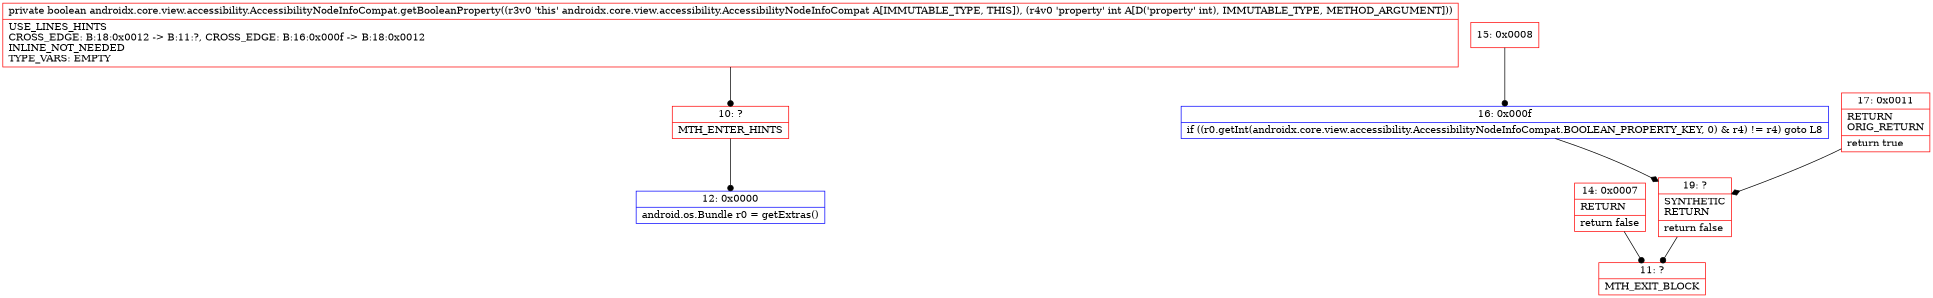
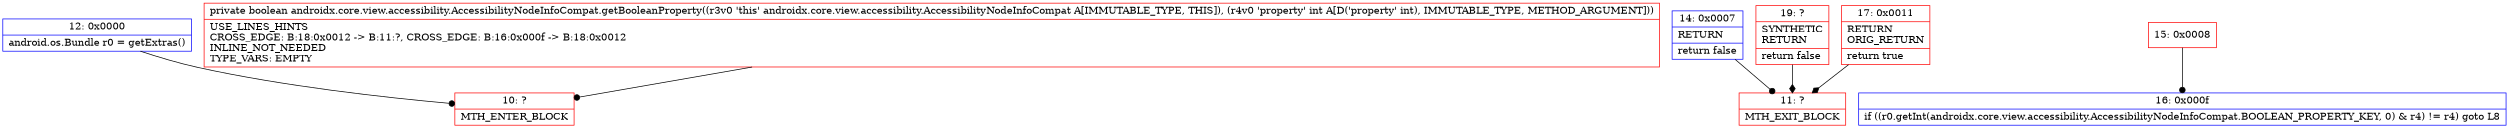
(730, 130) -> (514, 117)
(1604, 156) -> none
(730, 162) -> (293, 85)
(1791, 171) -> (1834, 76)
(1610, 207) -> (1708, 35)
(1671, 247) -> (1792, 75)
